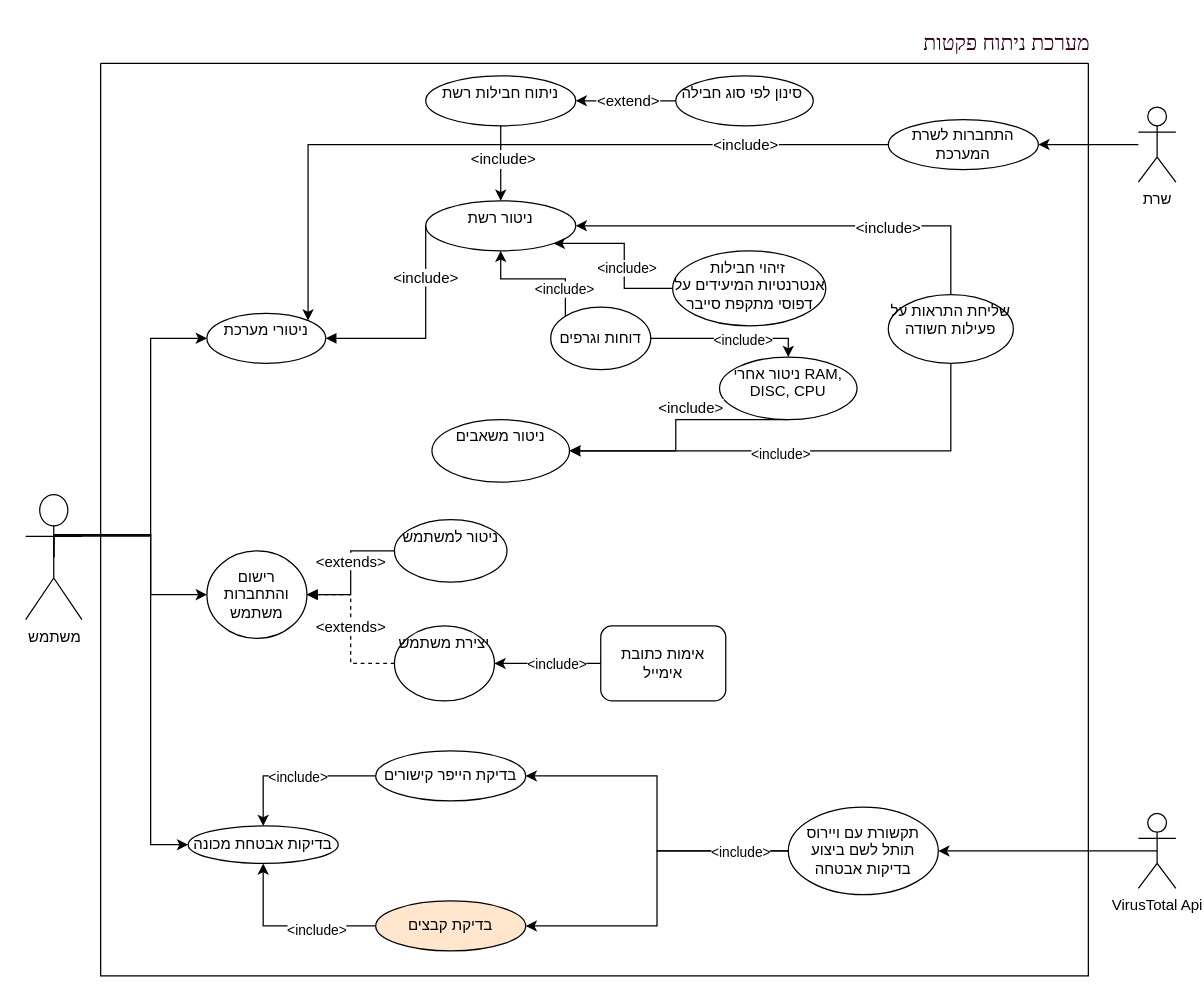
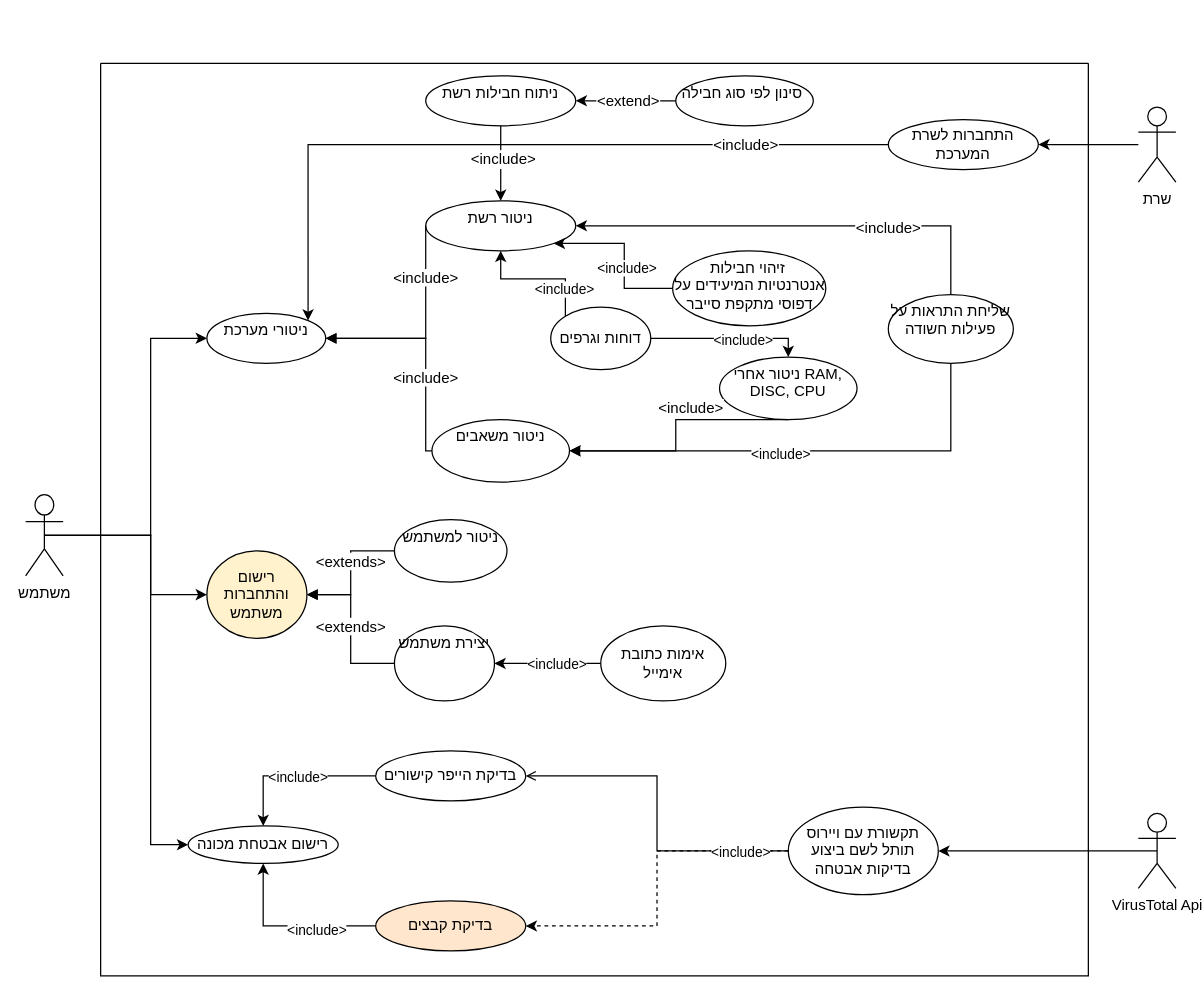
(1007, 44) -> none
none -> (426, 398)
(54, 557) -> (44, 535)
(257, 594) -> (257, 594)
(357, 663) -> (357, 663)
(663, 663) -> (663, 663)
(536, 776) -> (533, 776)
(263, 844) -> (263, 844)
(633, 926) -> (633, 926)
